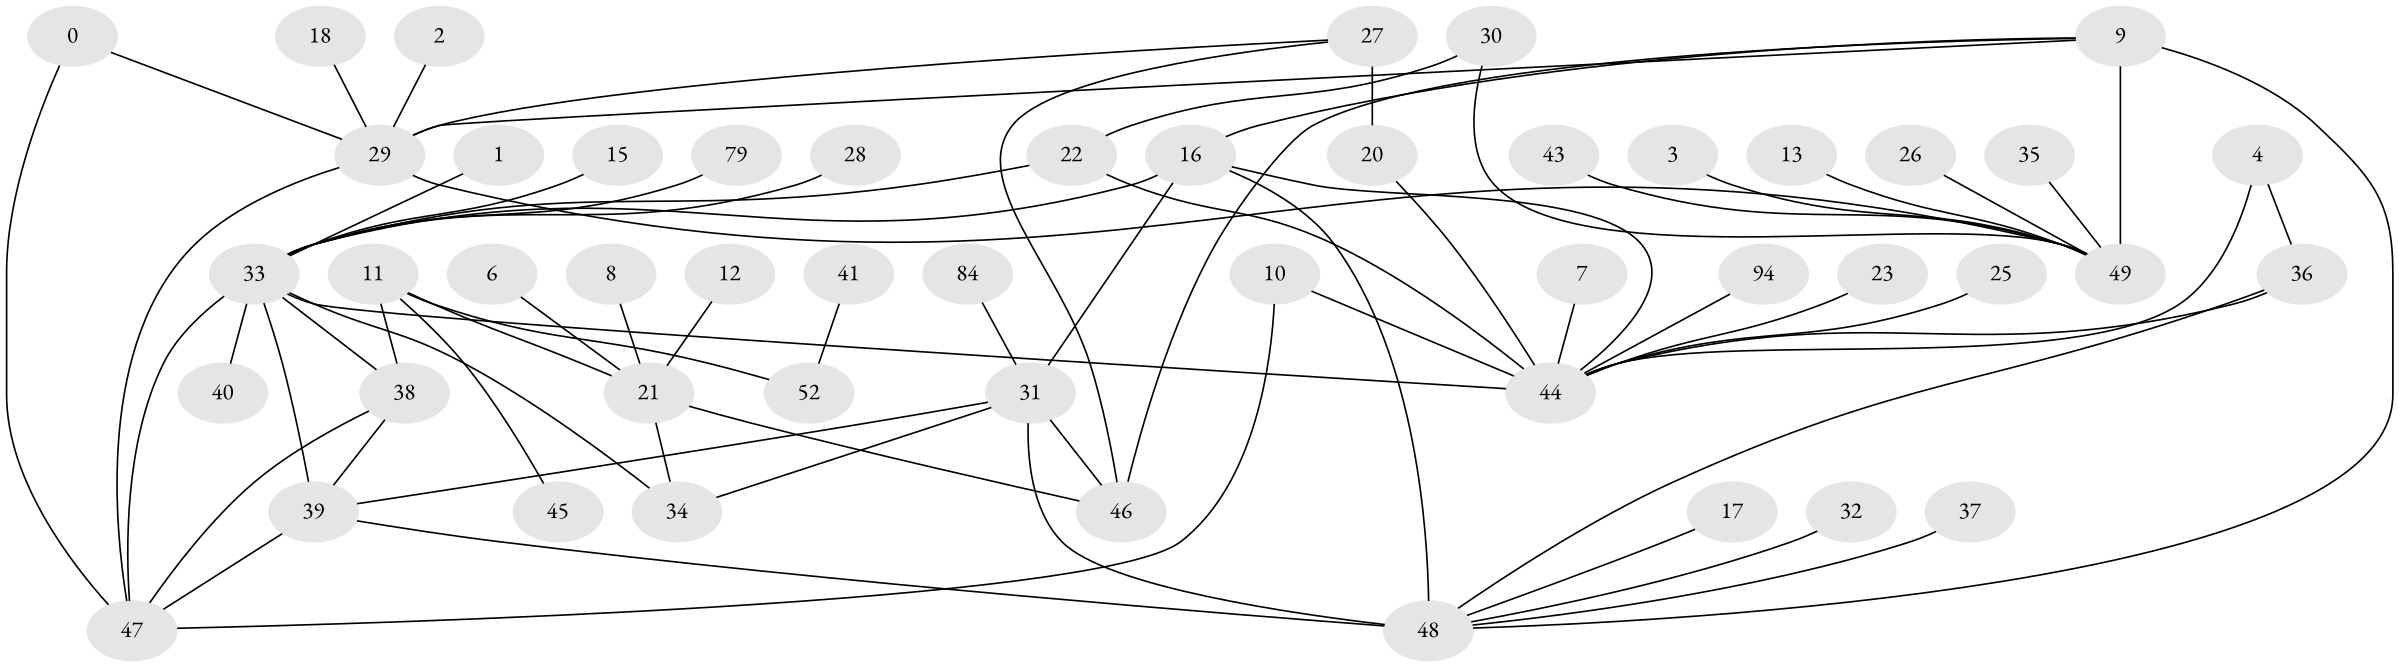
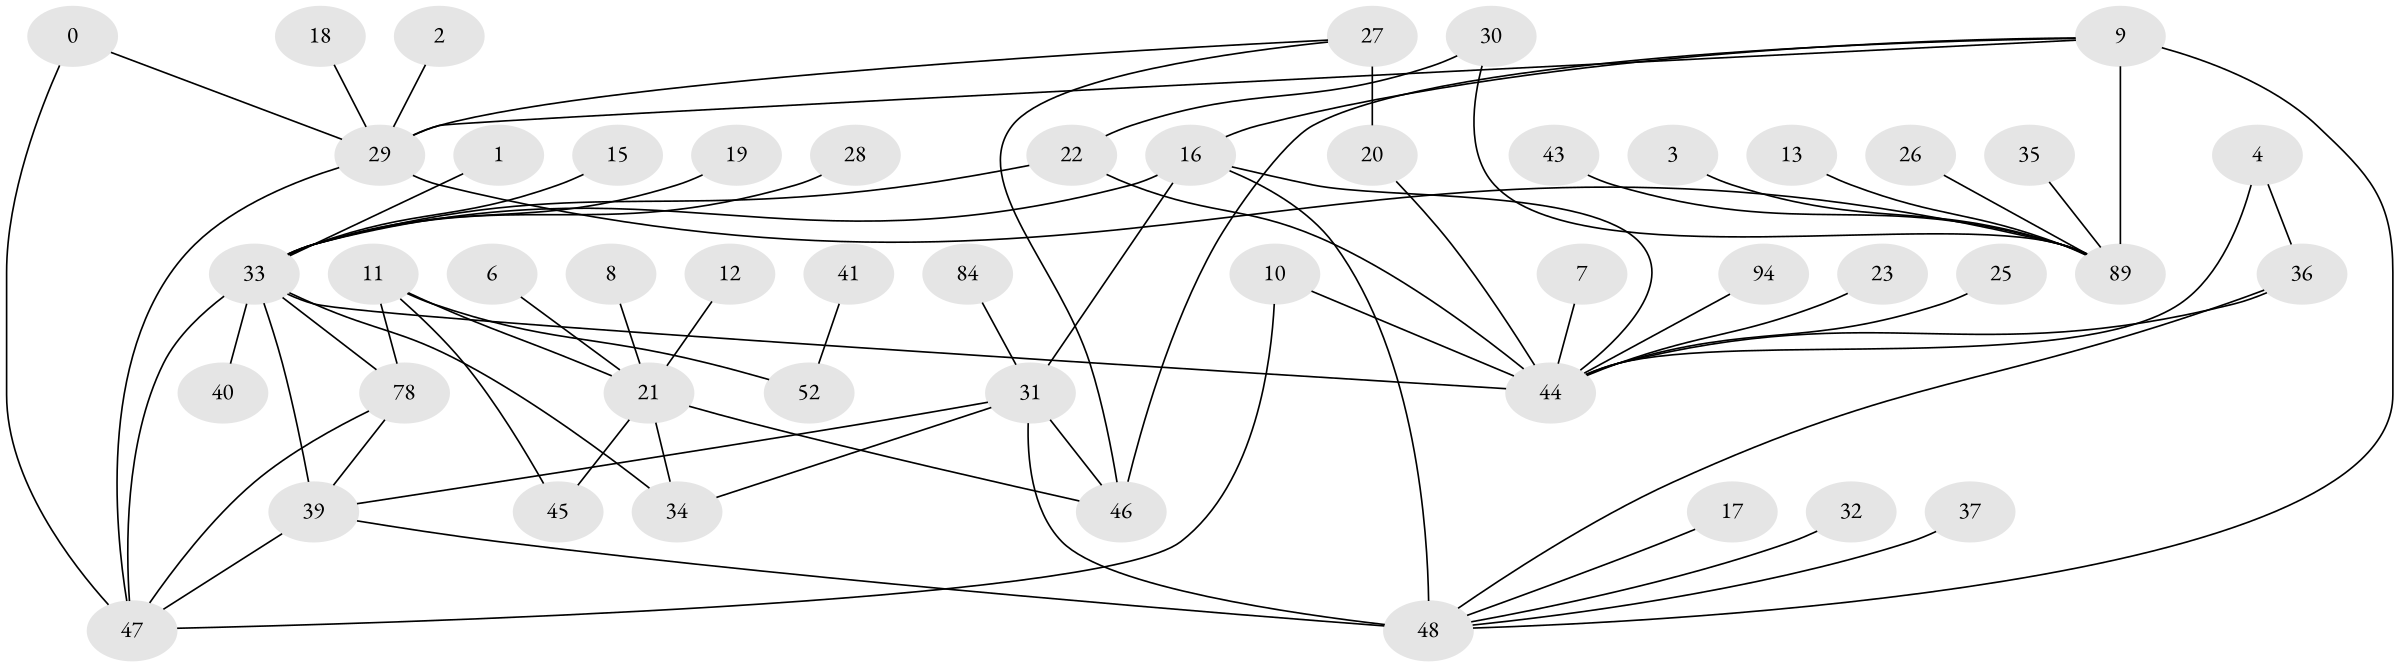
(737, 155) -> (737, 155)
(2120, 274) -> (2120, 274)
(405, 393) -> (405, 393)
none -> (610, 444)
